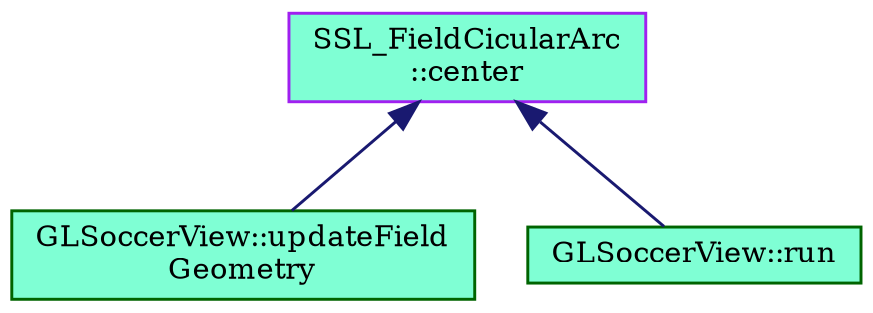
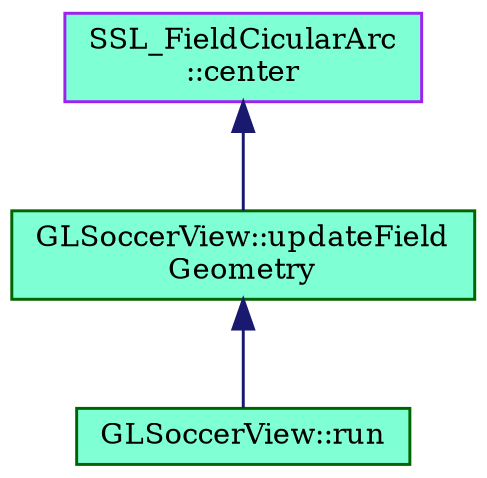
(602, 174) -> (243, 369)
